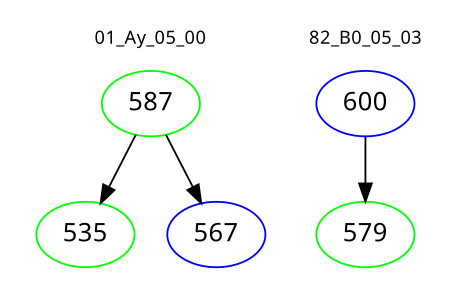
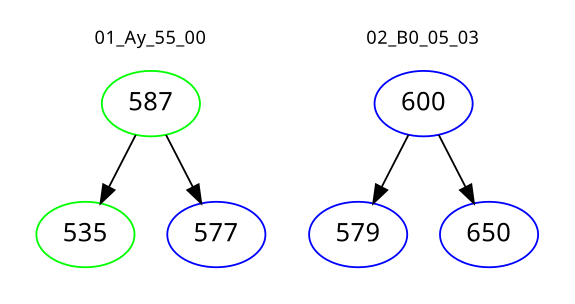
(151, 39) -> (151, 39)
(366, 39) -> (424, 39)
(216, 235) -> (216, 235)
(365, 235) -> (358, 235)
none -> (489, 235)
